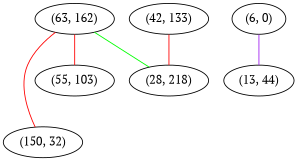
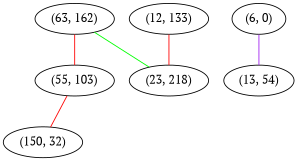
(169, 19) -> (169, 19)
(25, 75) -> (59, 111)
(169, 81) -> (169, 81)
(259, 81) -> (259, 81)
